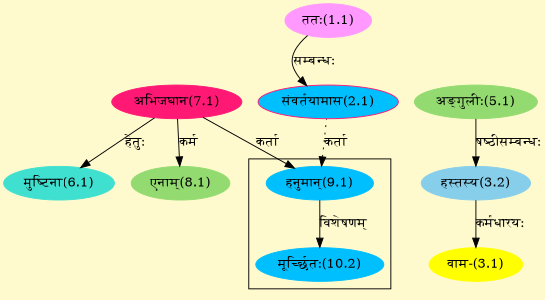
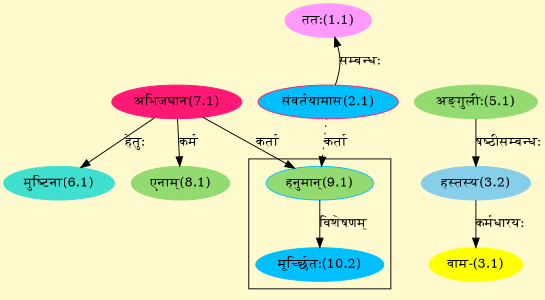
(293, 56) -> (340, 66)
(320, 183) -> (320, 183)
